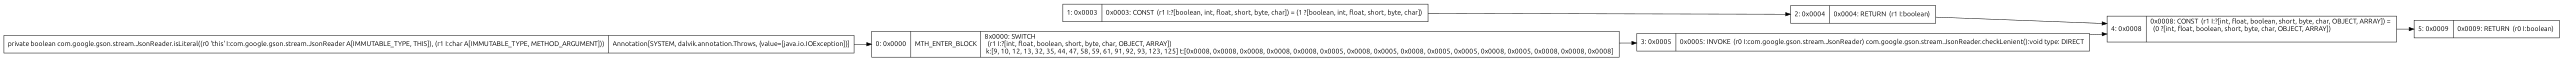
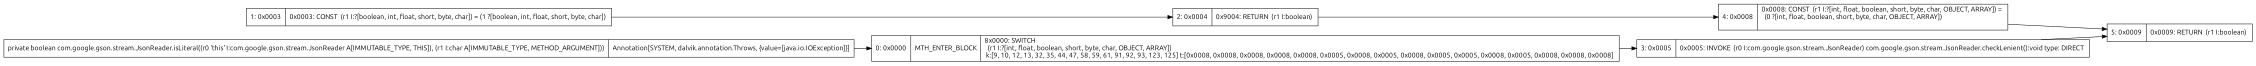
(1883, 14) -> (1265, 17)
(2506, 29) -> (2199, 33)
(2096, 34) -> (2072, 38)
